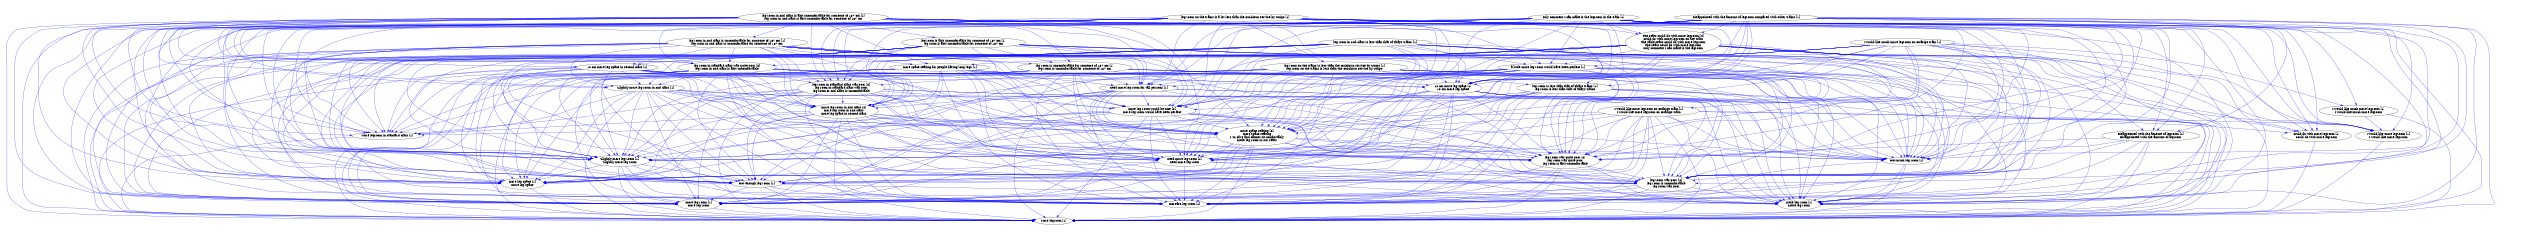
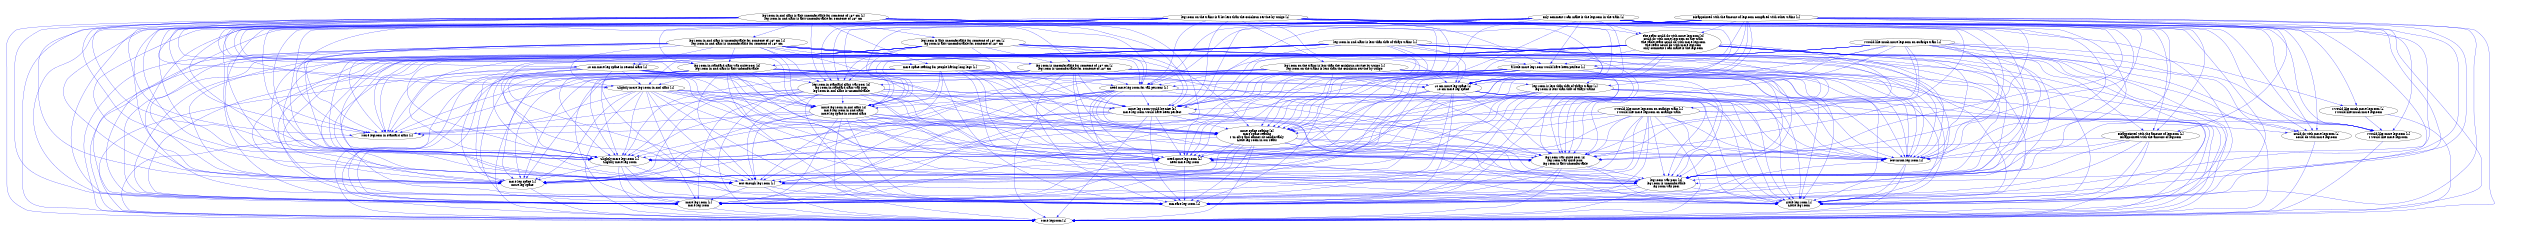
(1444, 59) -> (1100, 56)
(690, 173) -> (923, 127)
